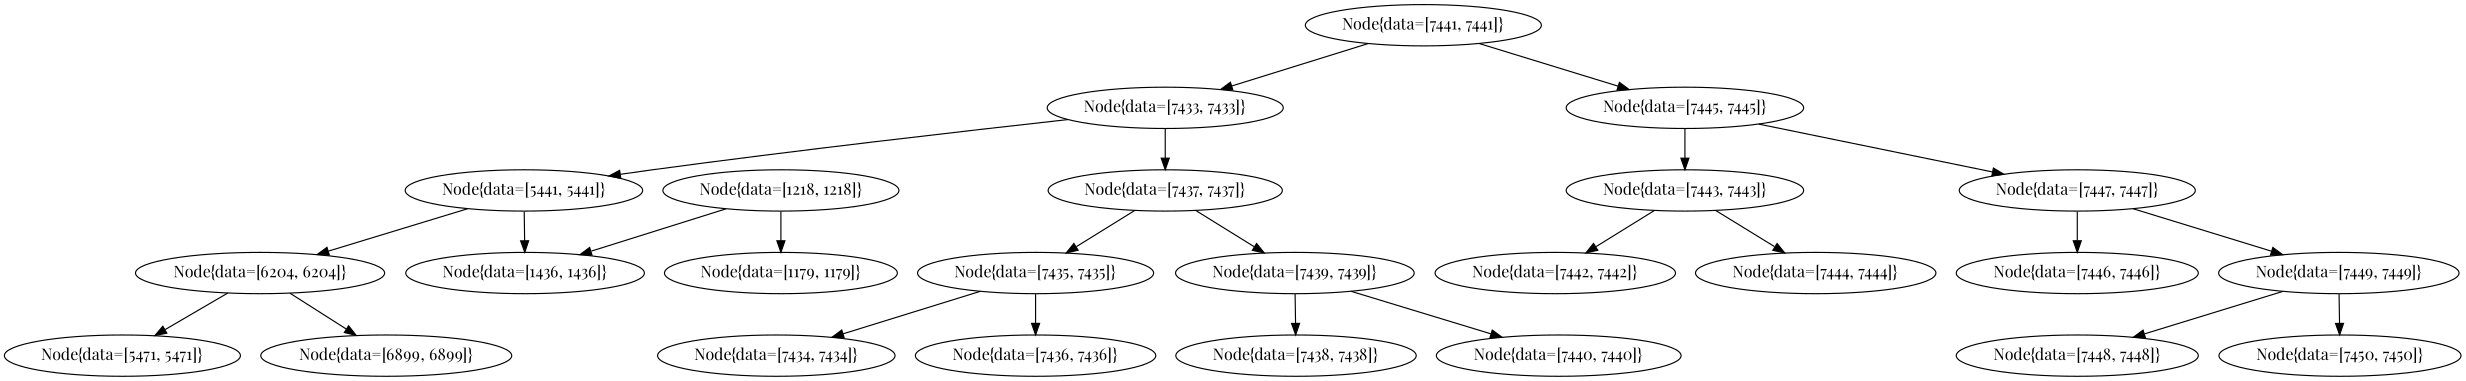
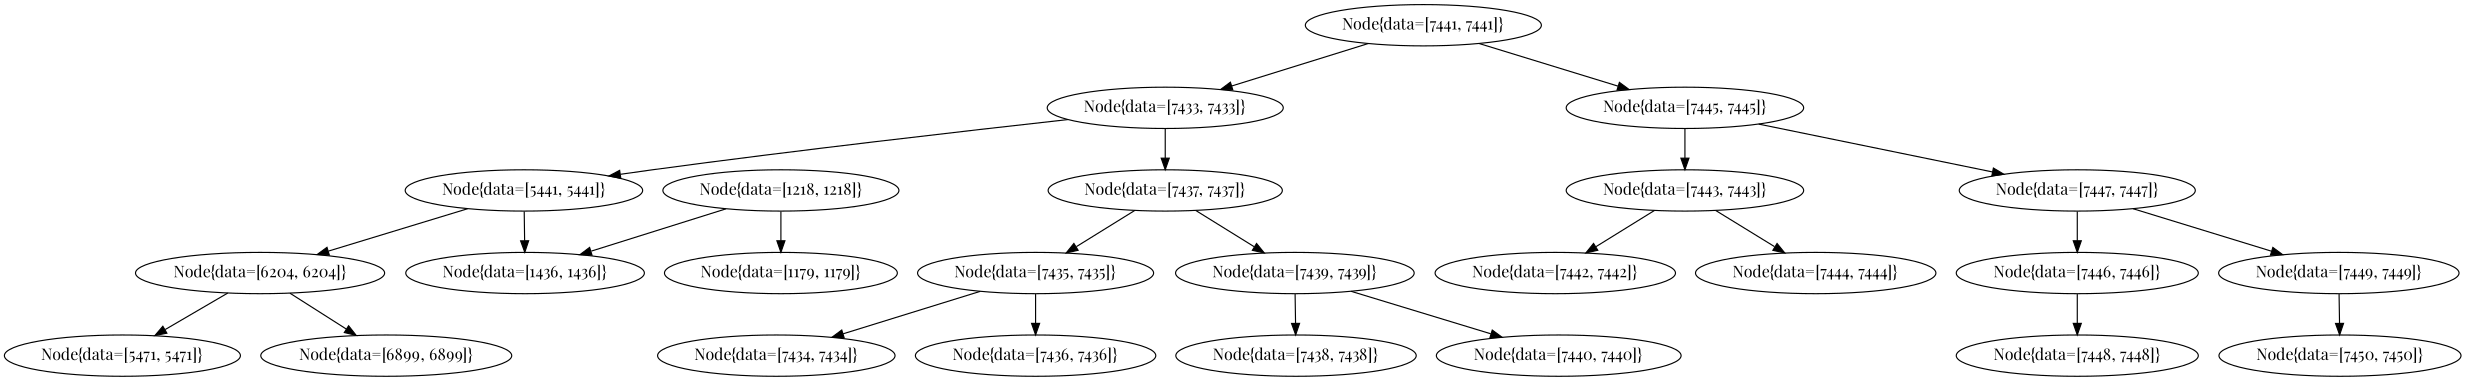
(2214, 313) -> (2077, 309)
